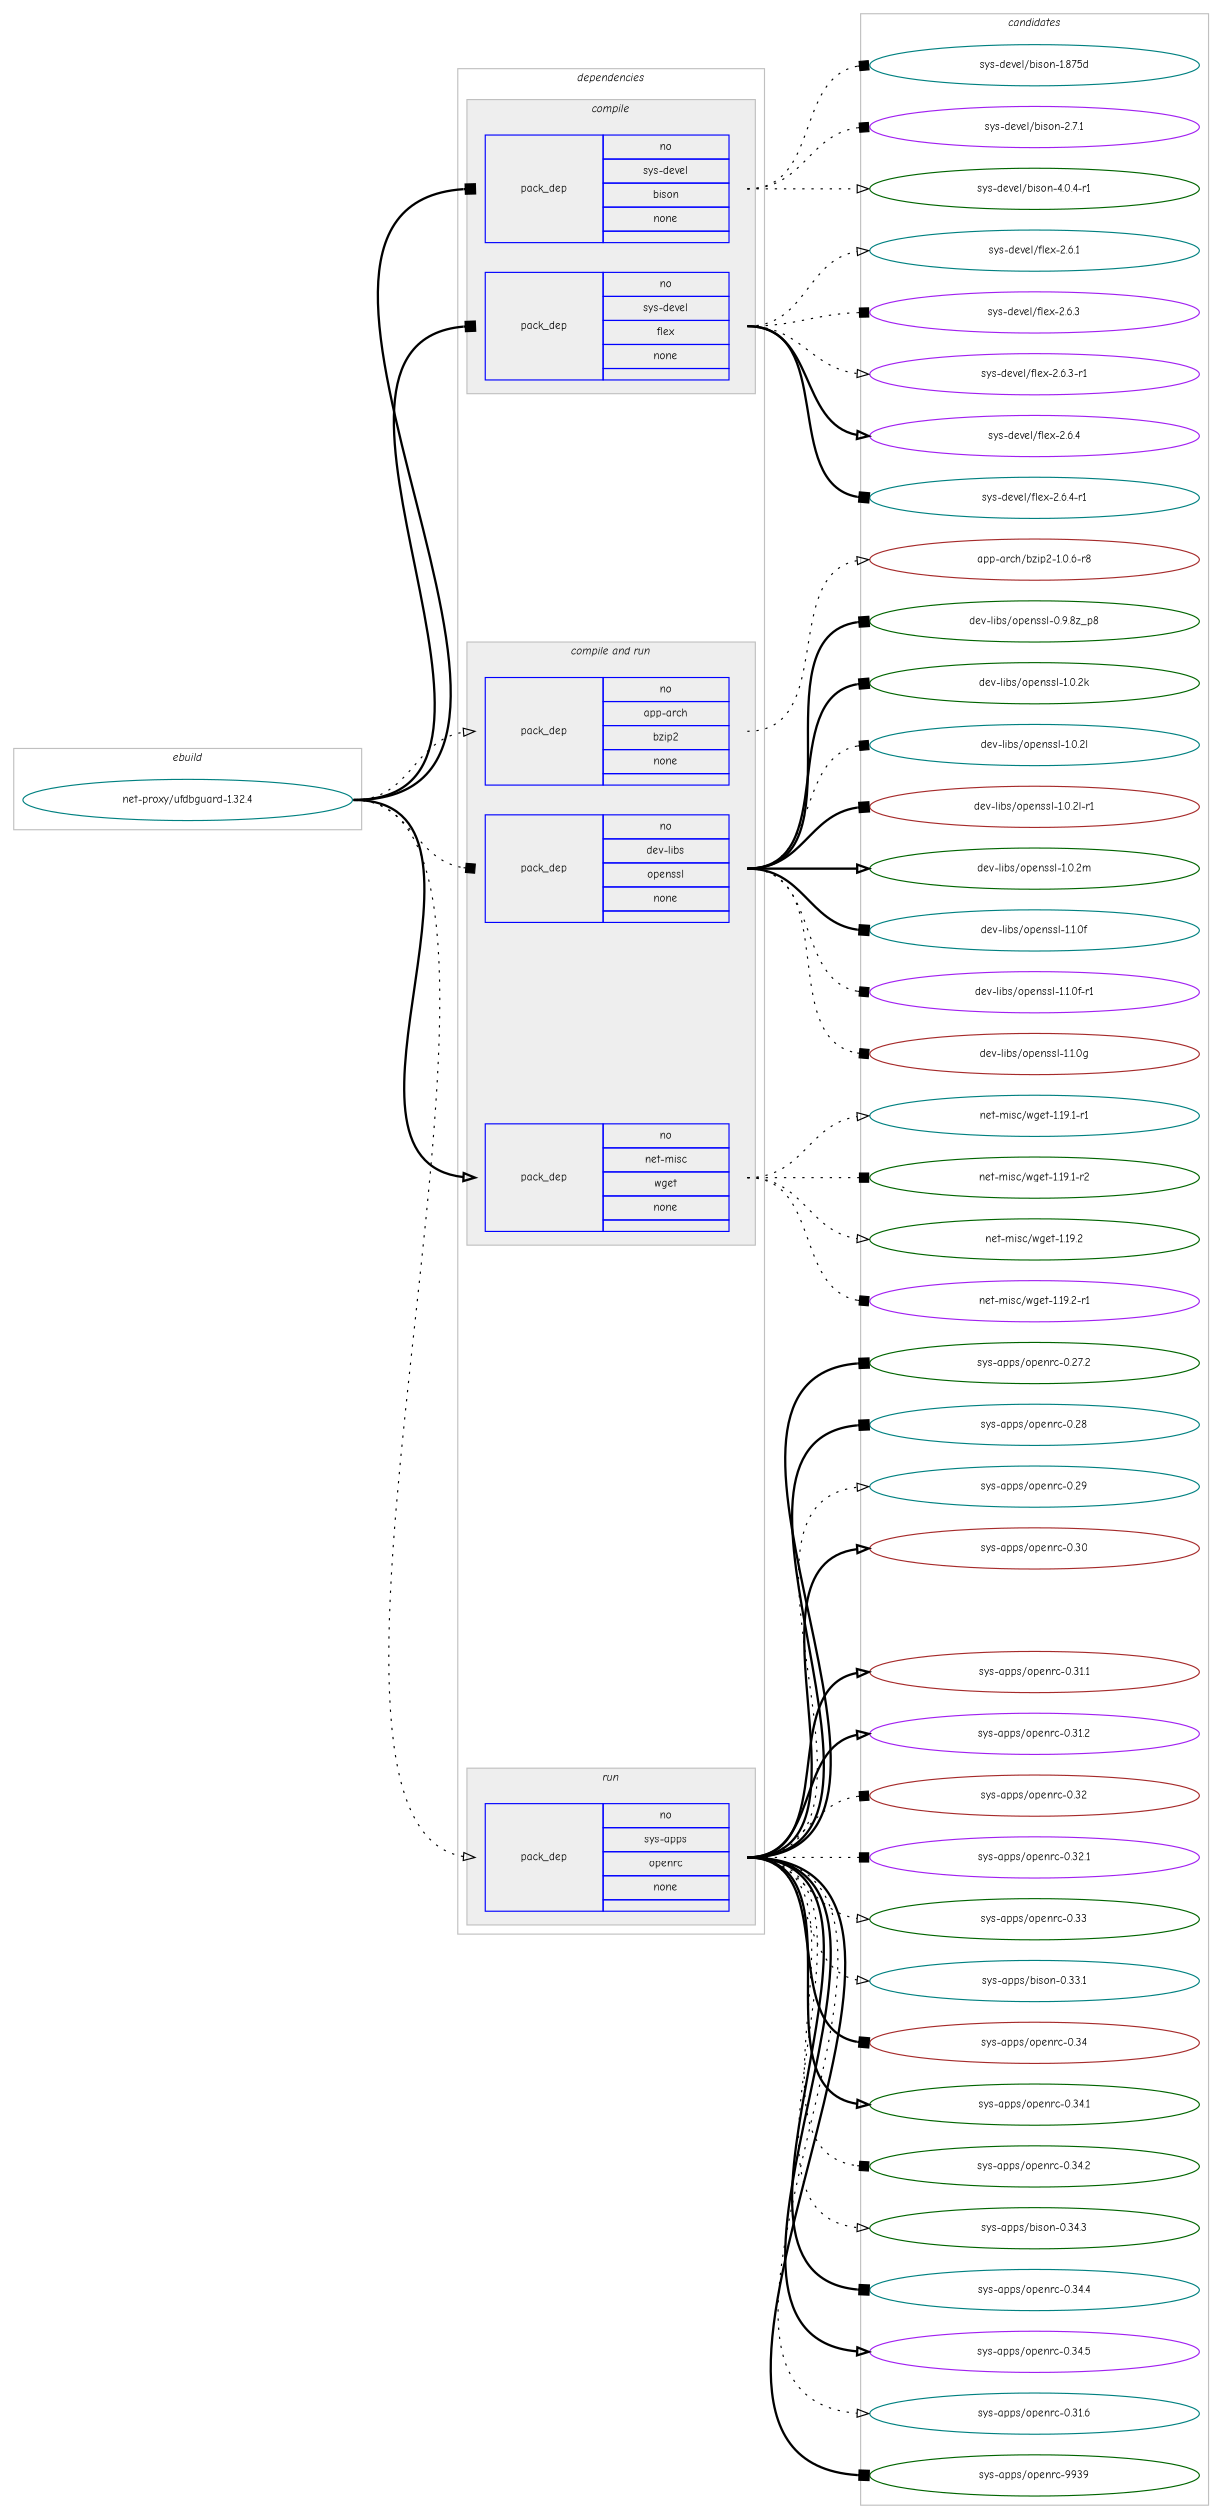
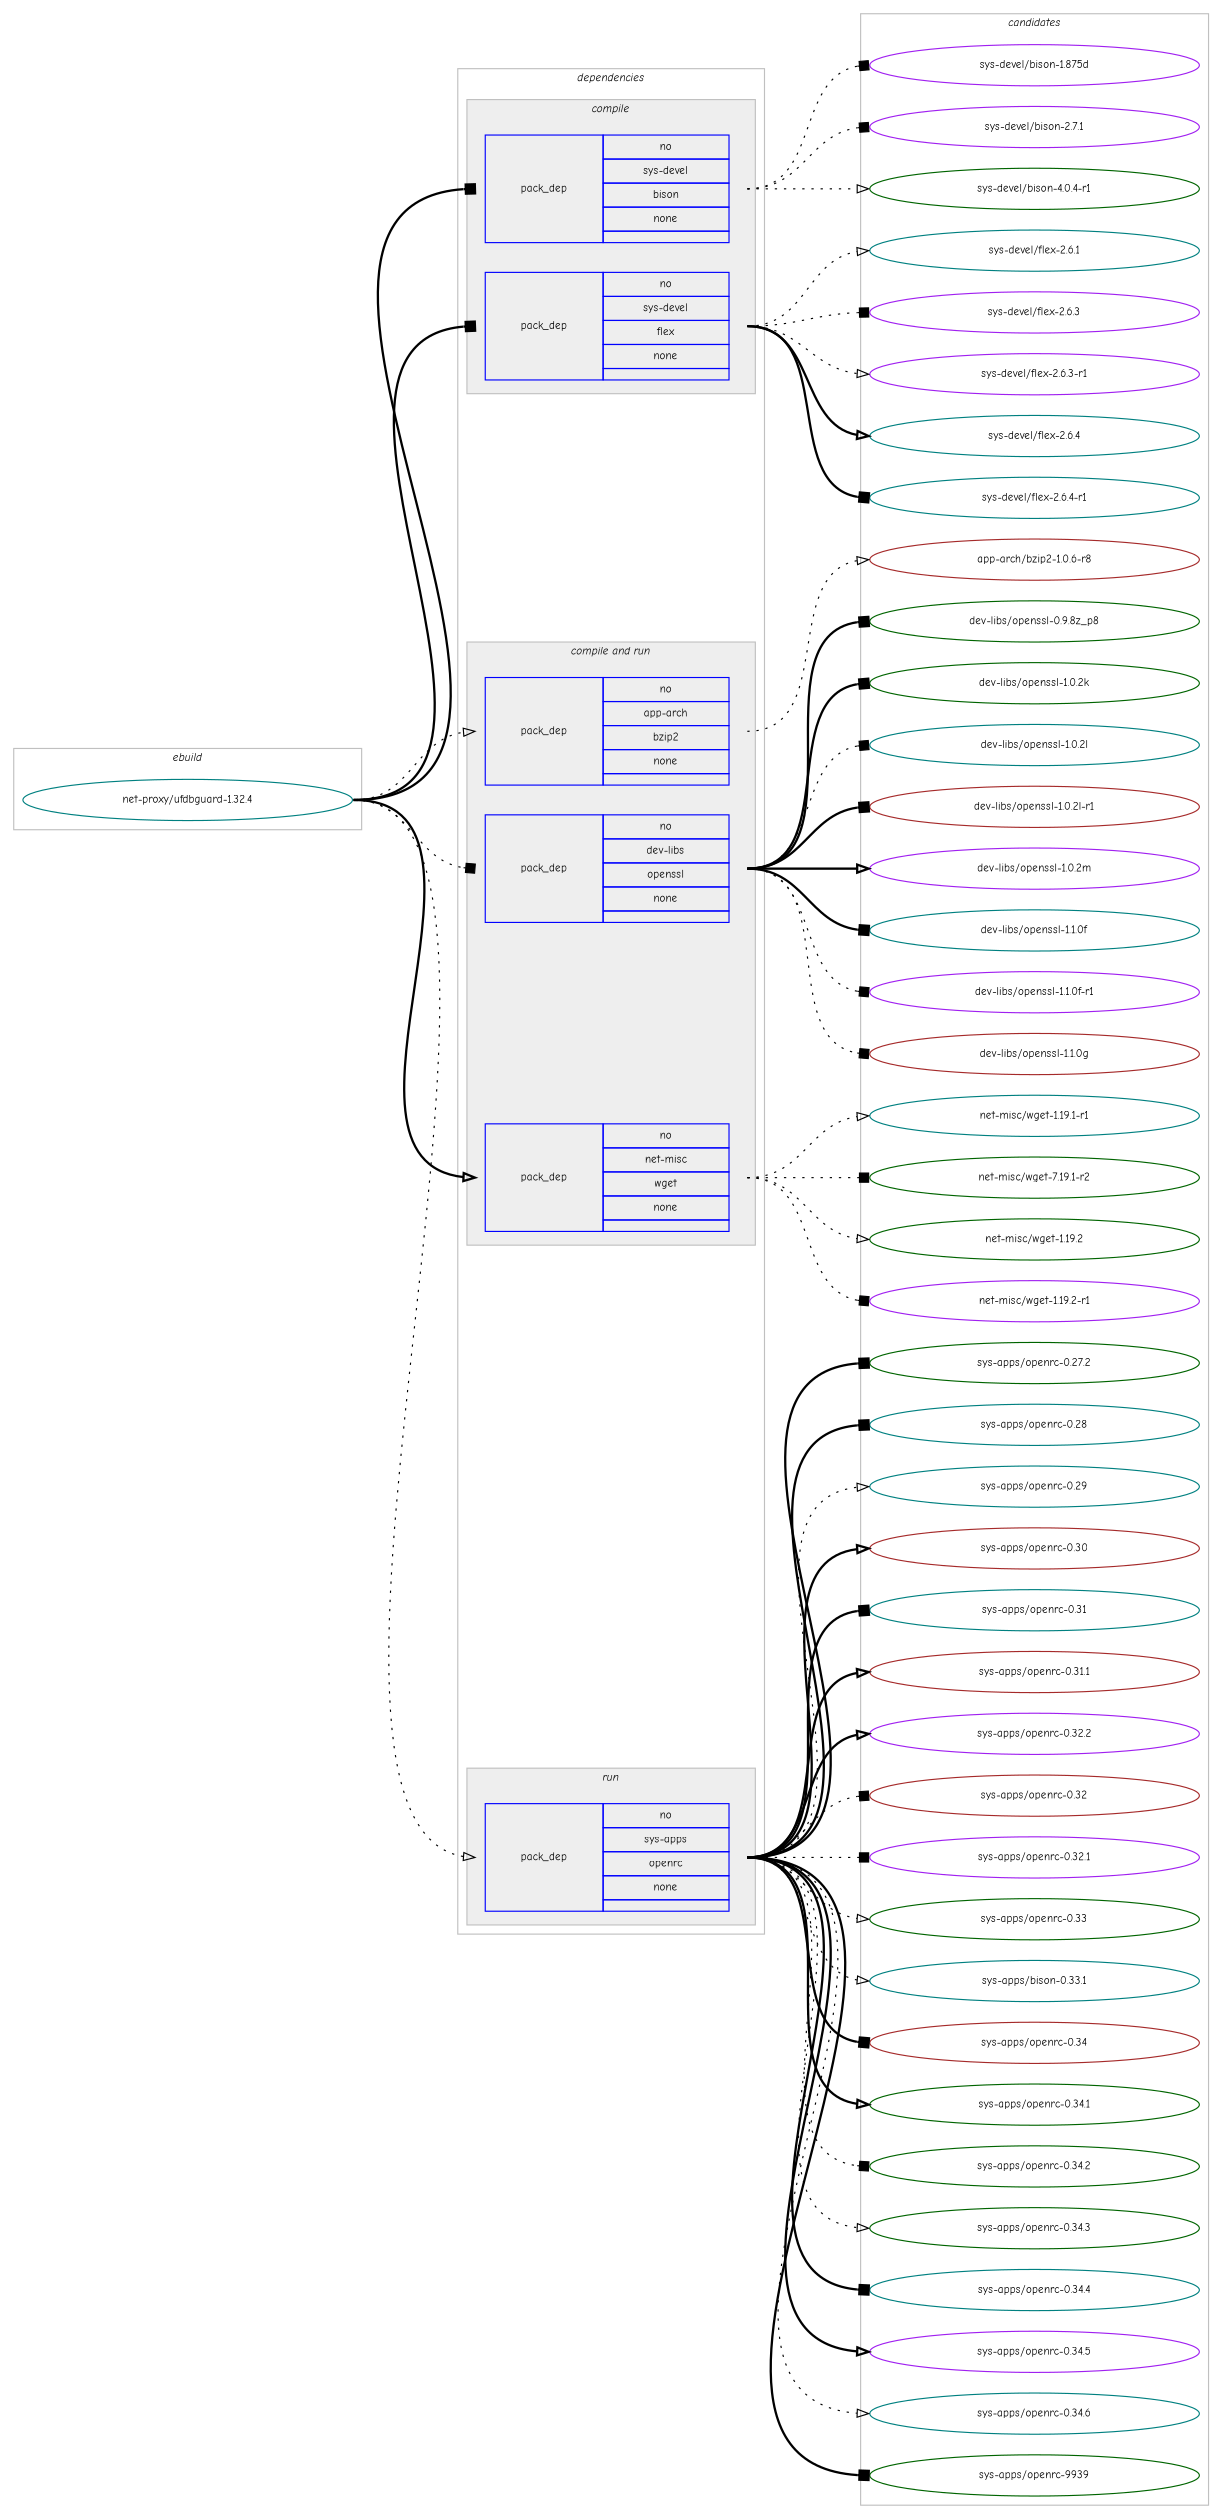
(1035, 65) -> (1035, 65)
(1035, 436) -> (1035, 436)
(1035, 869) -> (1035, 869)
(1035, 1178) -> (1035, 1178)
none -> (1035, 1610)
(1035, 1734) -> (1035, 1734)
(1035, 2228) -> (1035, 2228)
(1035, 2414) -> (1035, 2414)
